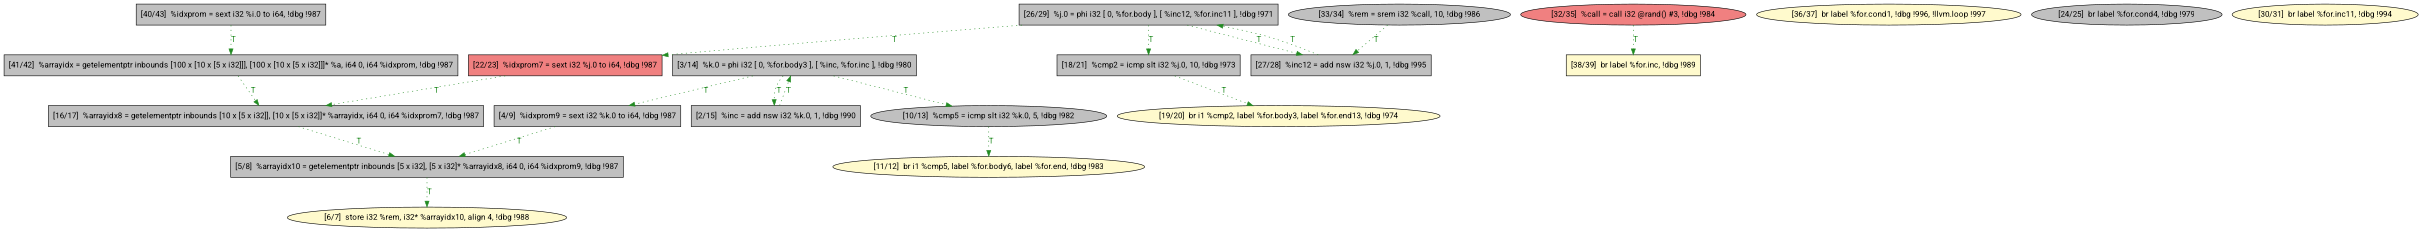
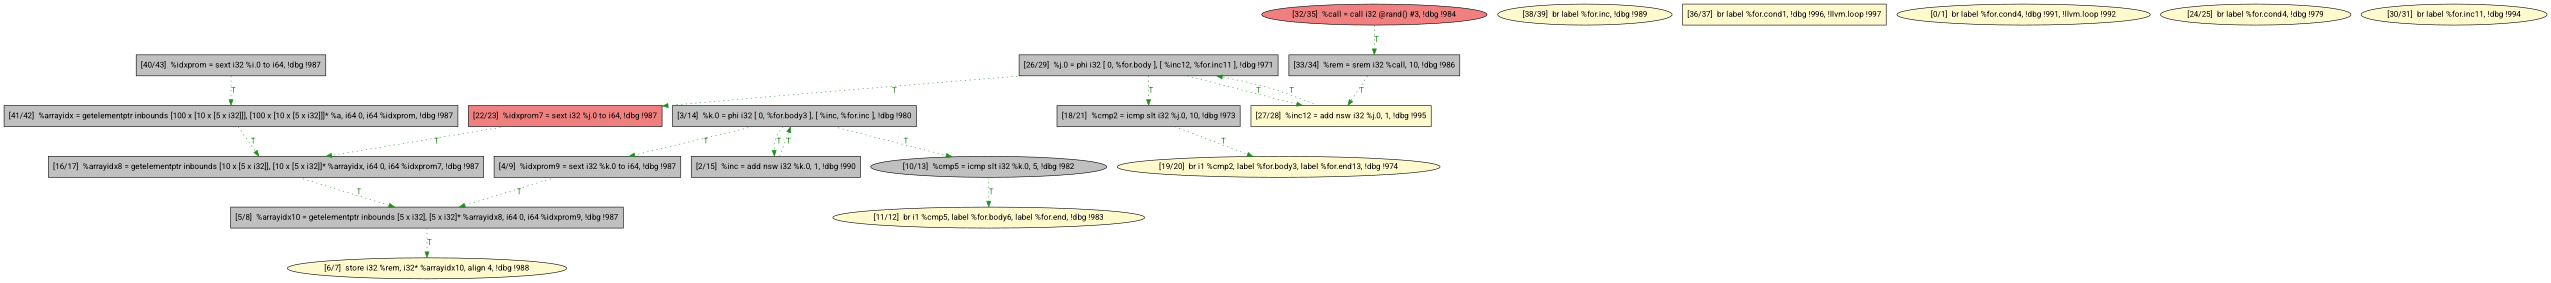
(1399, 15) -> (1374, 65)
(1889, 15) -> (1784, 15)
none -> (2024, 15)
(2127, 15) -> (2256, 15)
(1633, 37) -> (1374, 37)
(1341, 65) -> (1341, 116)
(1633, 65) -> (1585, 15)
